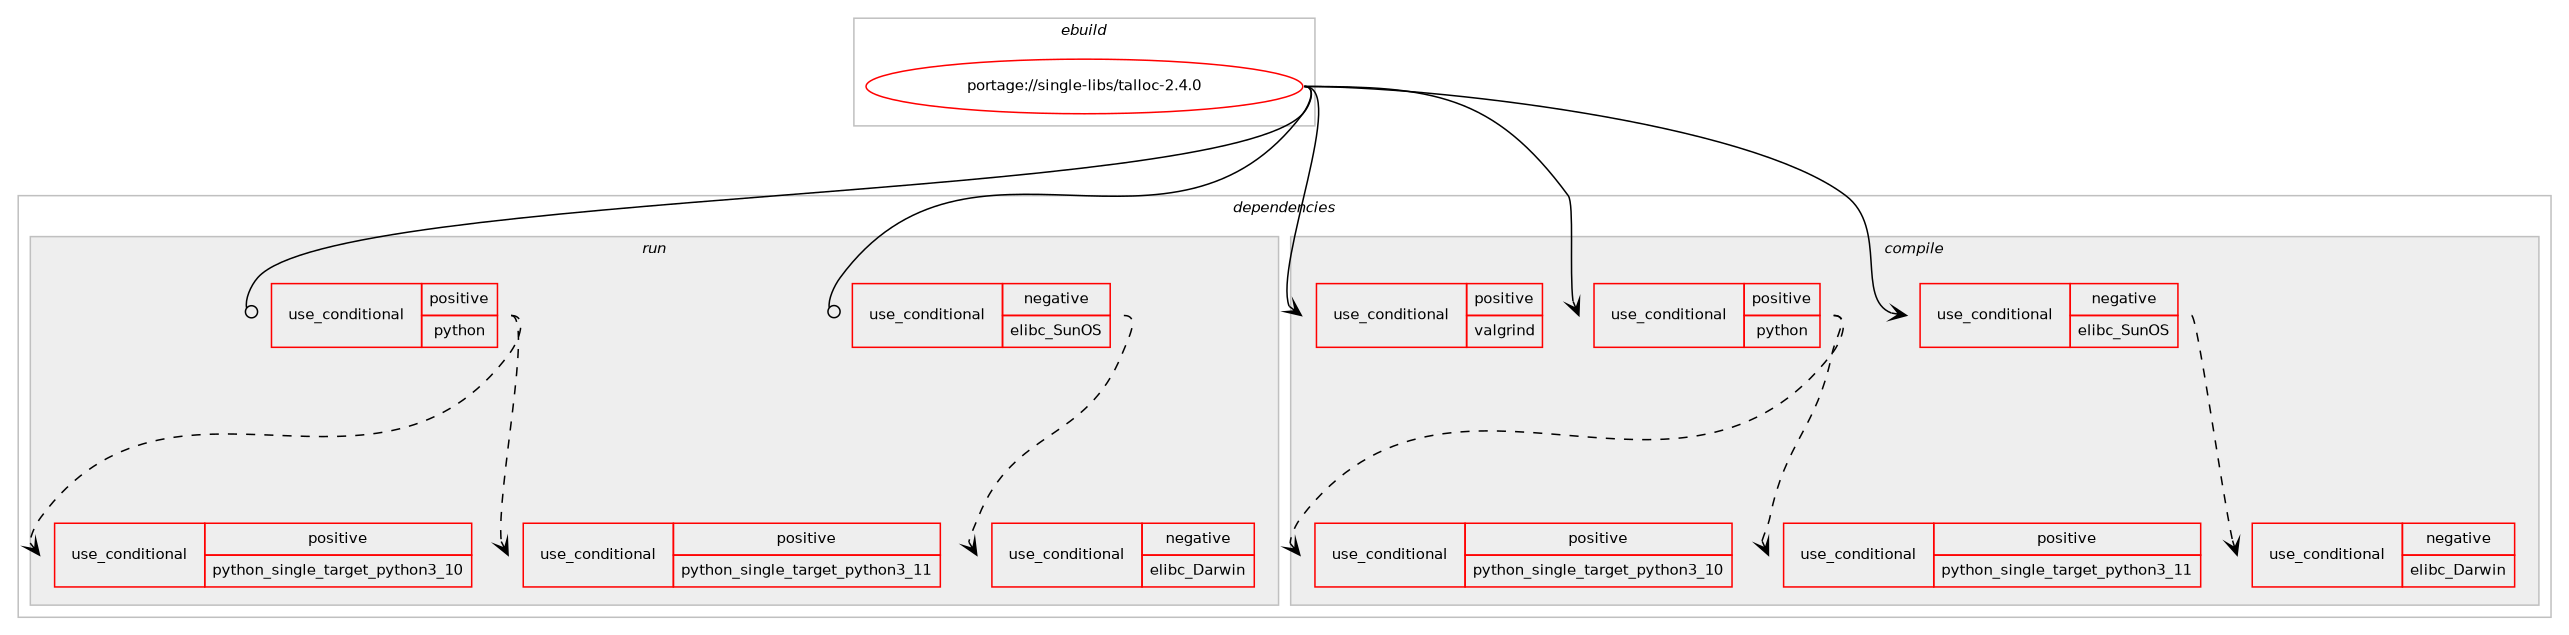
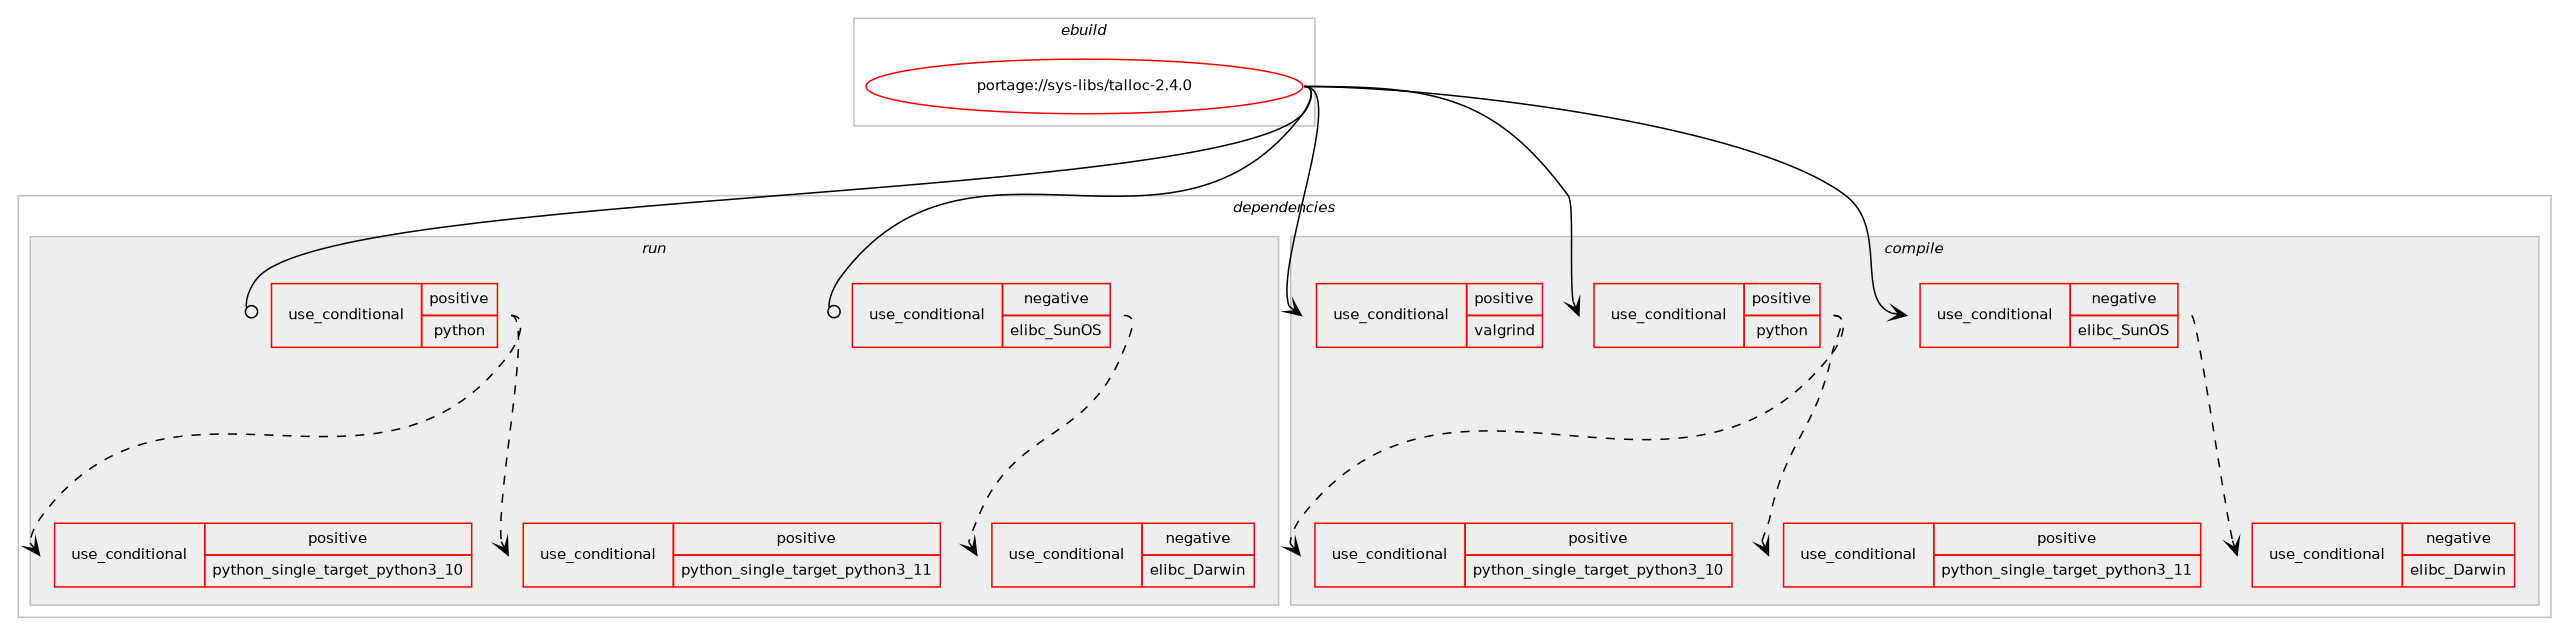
(1084, 86) -> (1084, 86)
